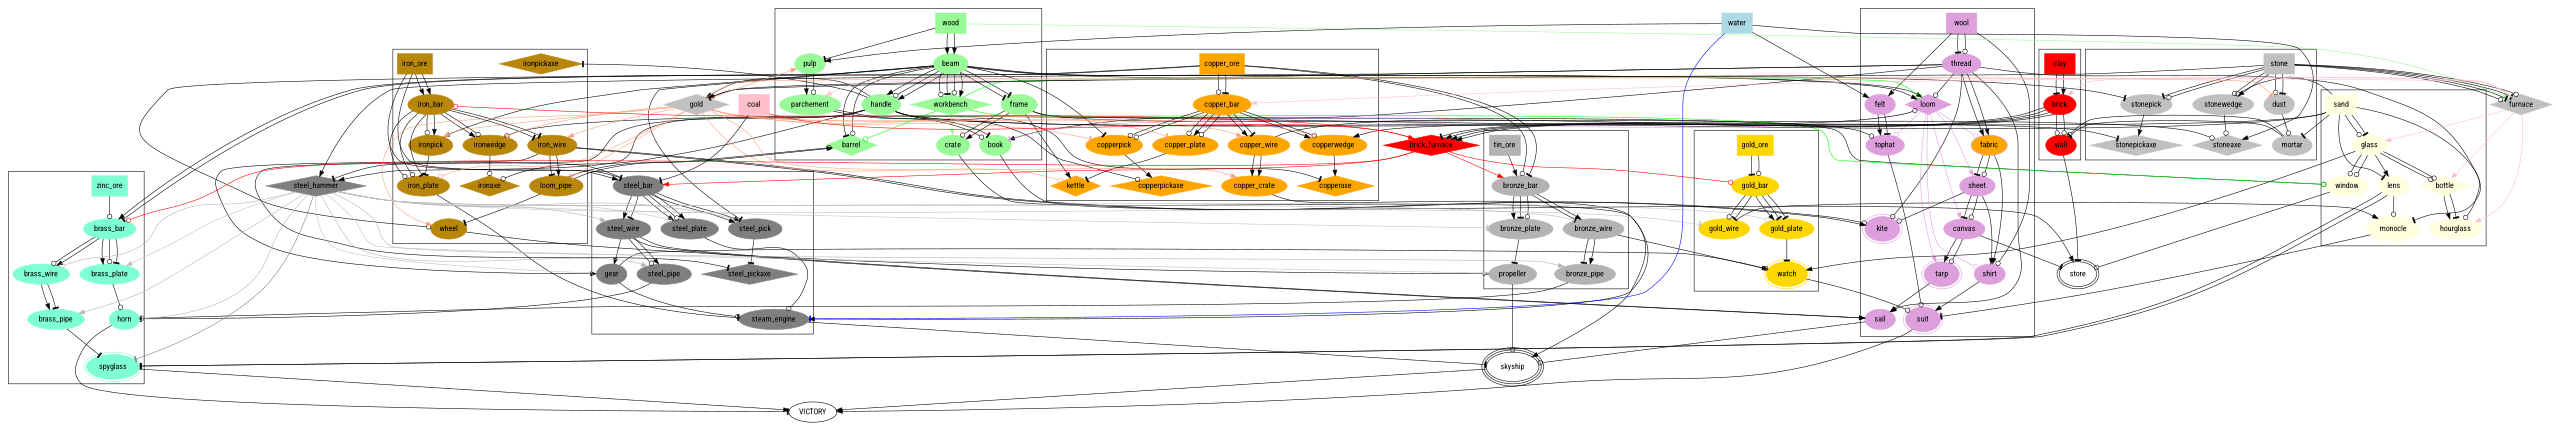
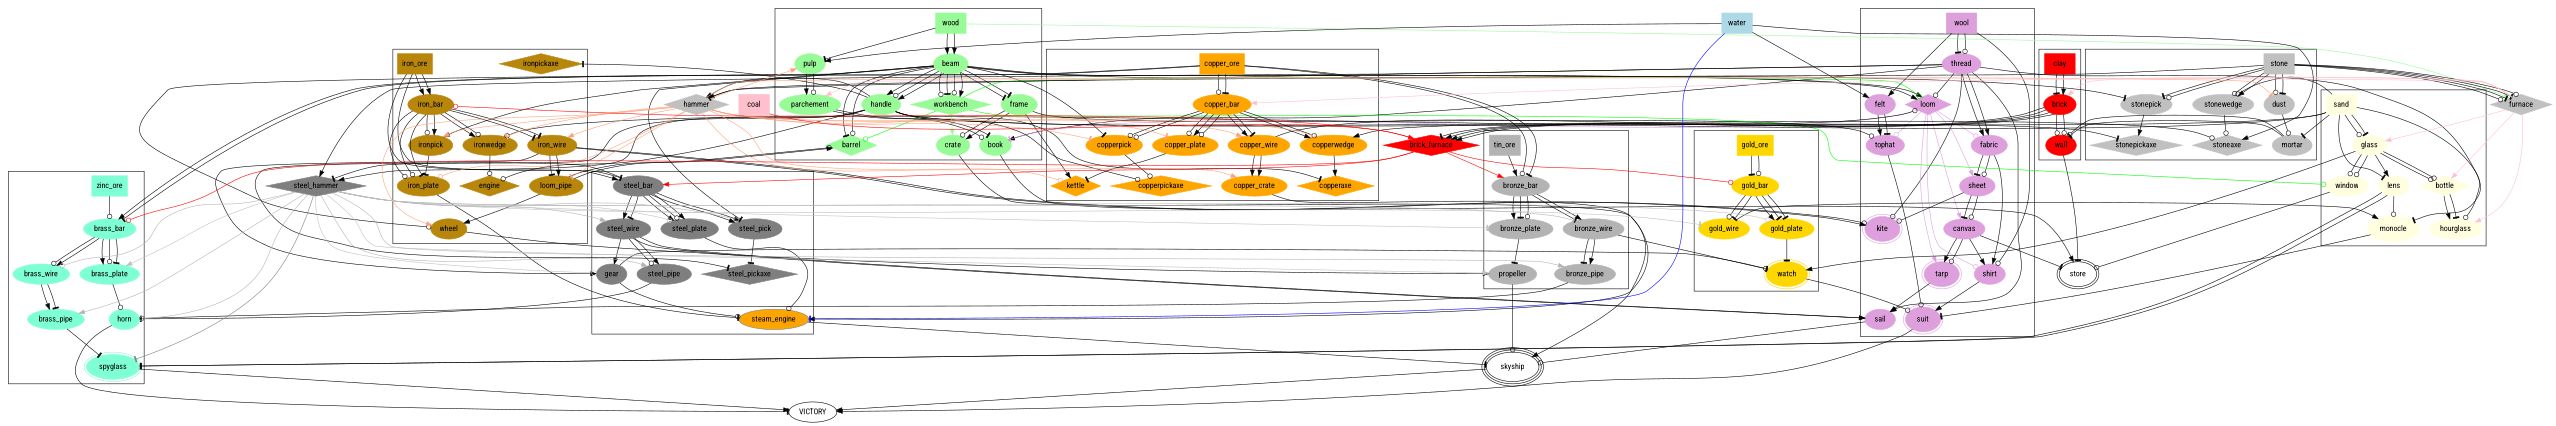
(696, 105) -> (696, 105)
(1845, 139) -> none
(1989, 145) -> (1989, 145)
(715, 155) -> none
(1132, 161) -> (1132, 161)
(490, 186) -> (490, 186)
(496, 212) -> (496, 212)
(1991, 226) -> (1976, 249)
(1684, 250) -> (1684, 250)
(774, 319) -> (774, 319)
